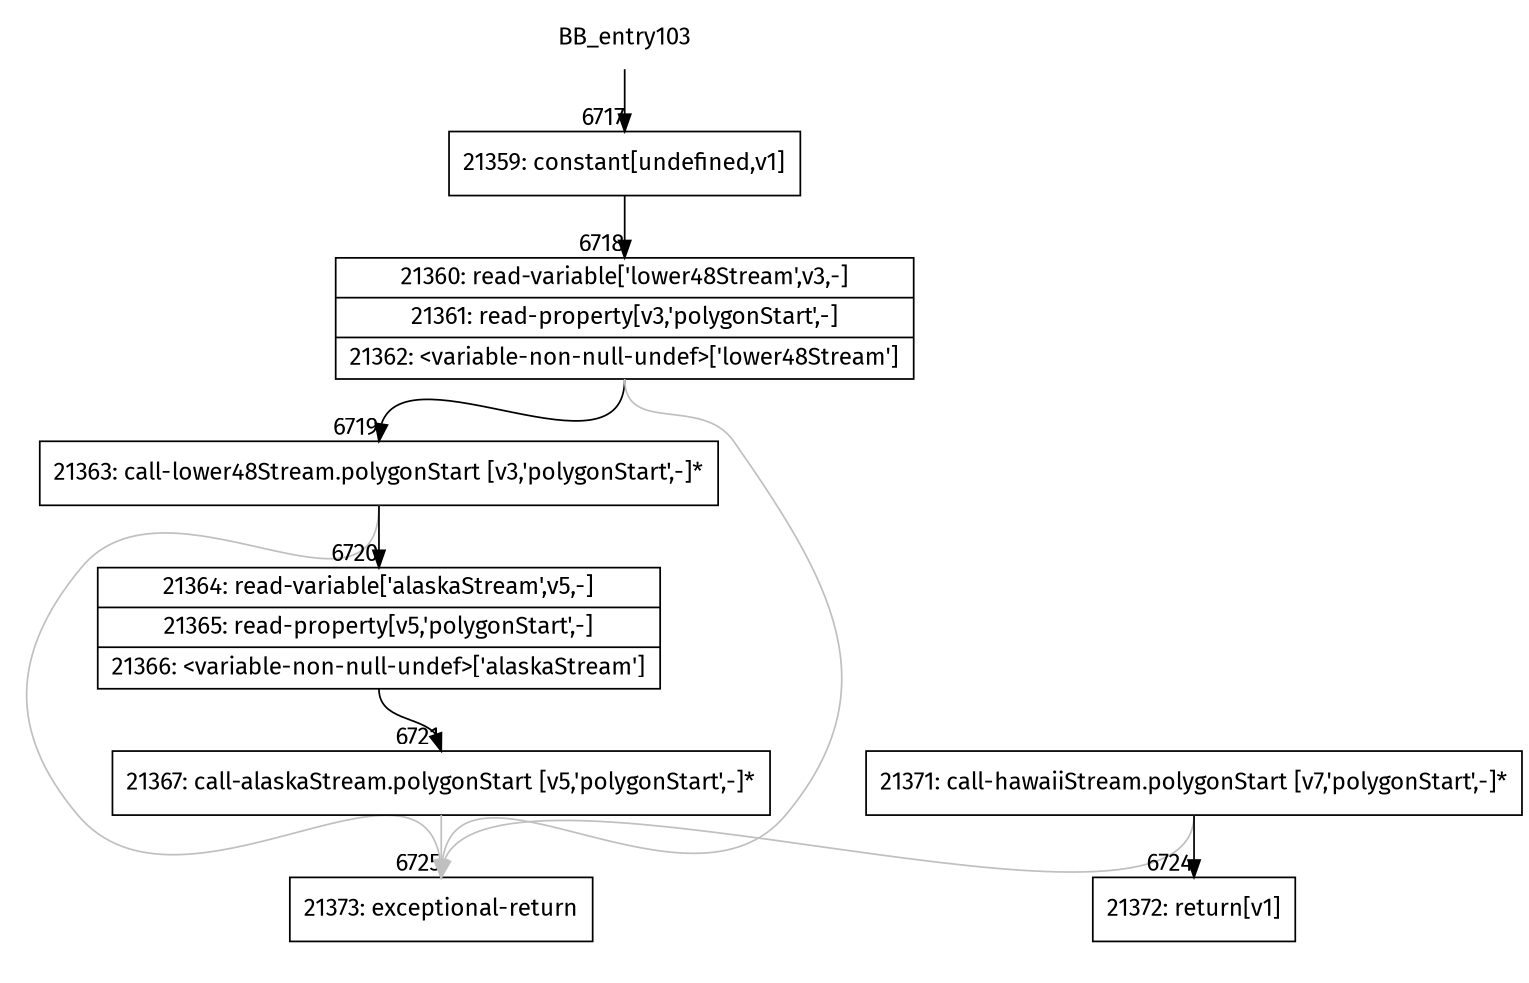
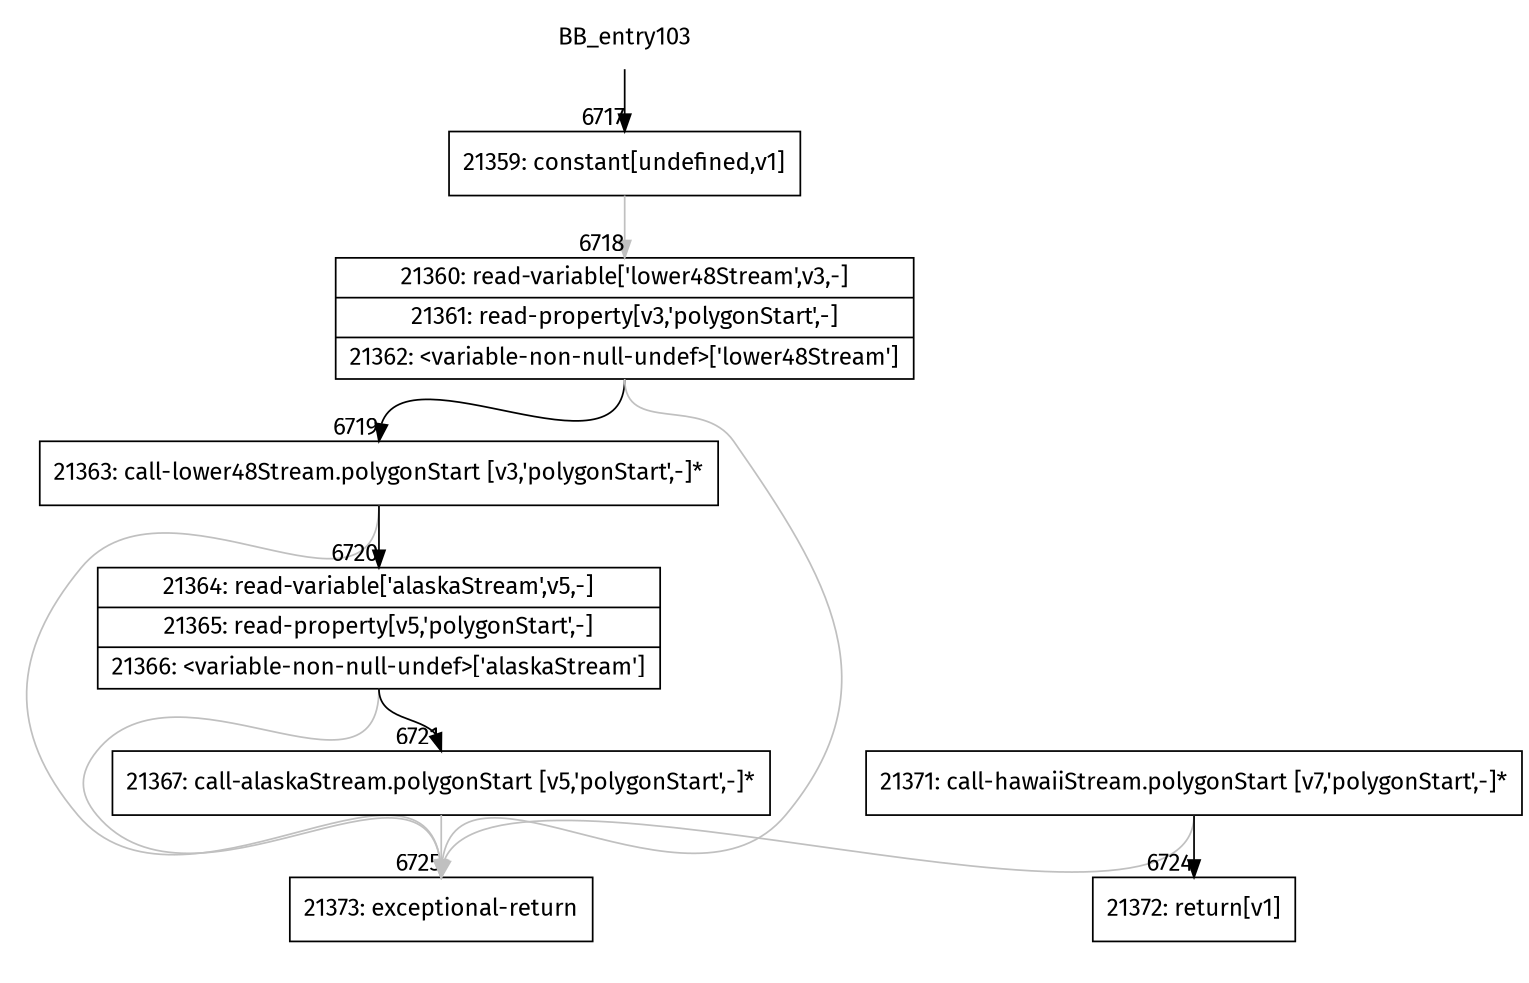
(625, 218) -> (625, 218)
none -> (92, 808)
